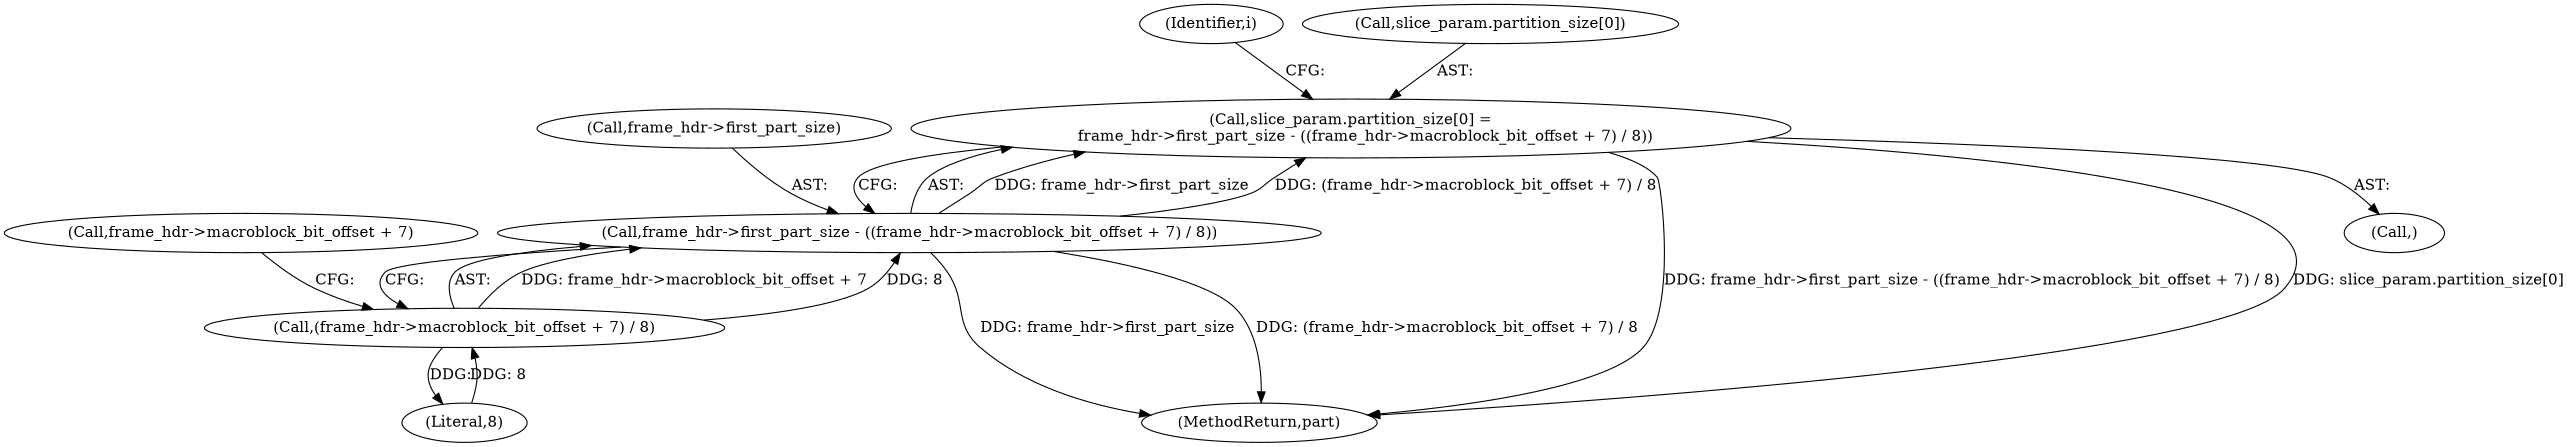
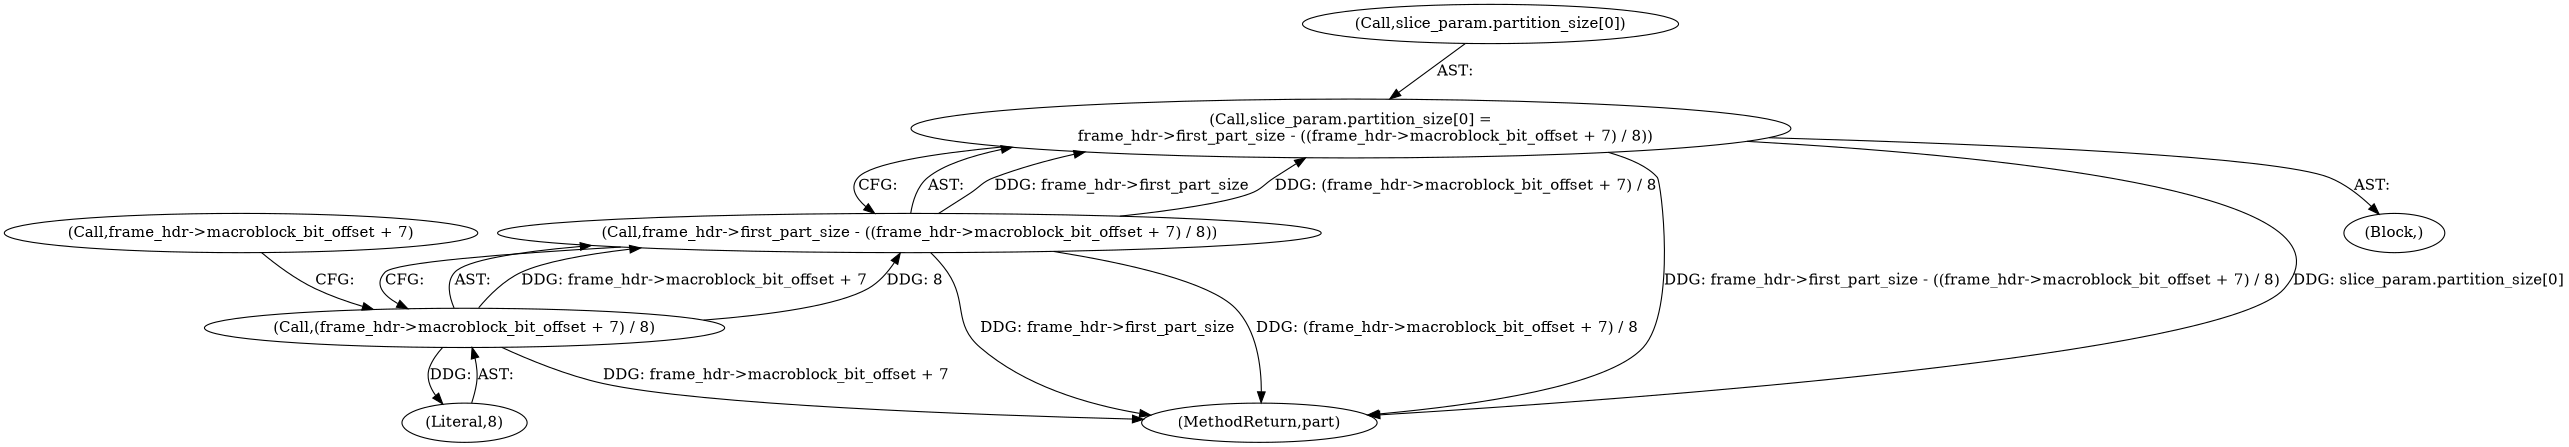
(1211, 24) -> none
(714, 129) -> none
(2394, 233) -> (2394, 233)
(498, 375) -> (498, 375)
none -> (813, 406)
